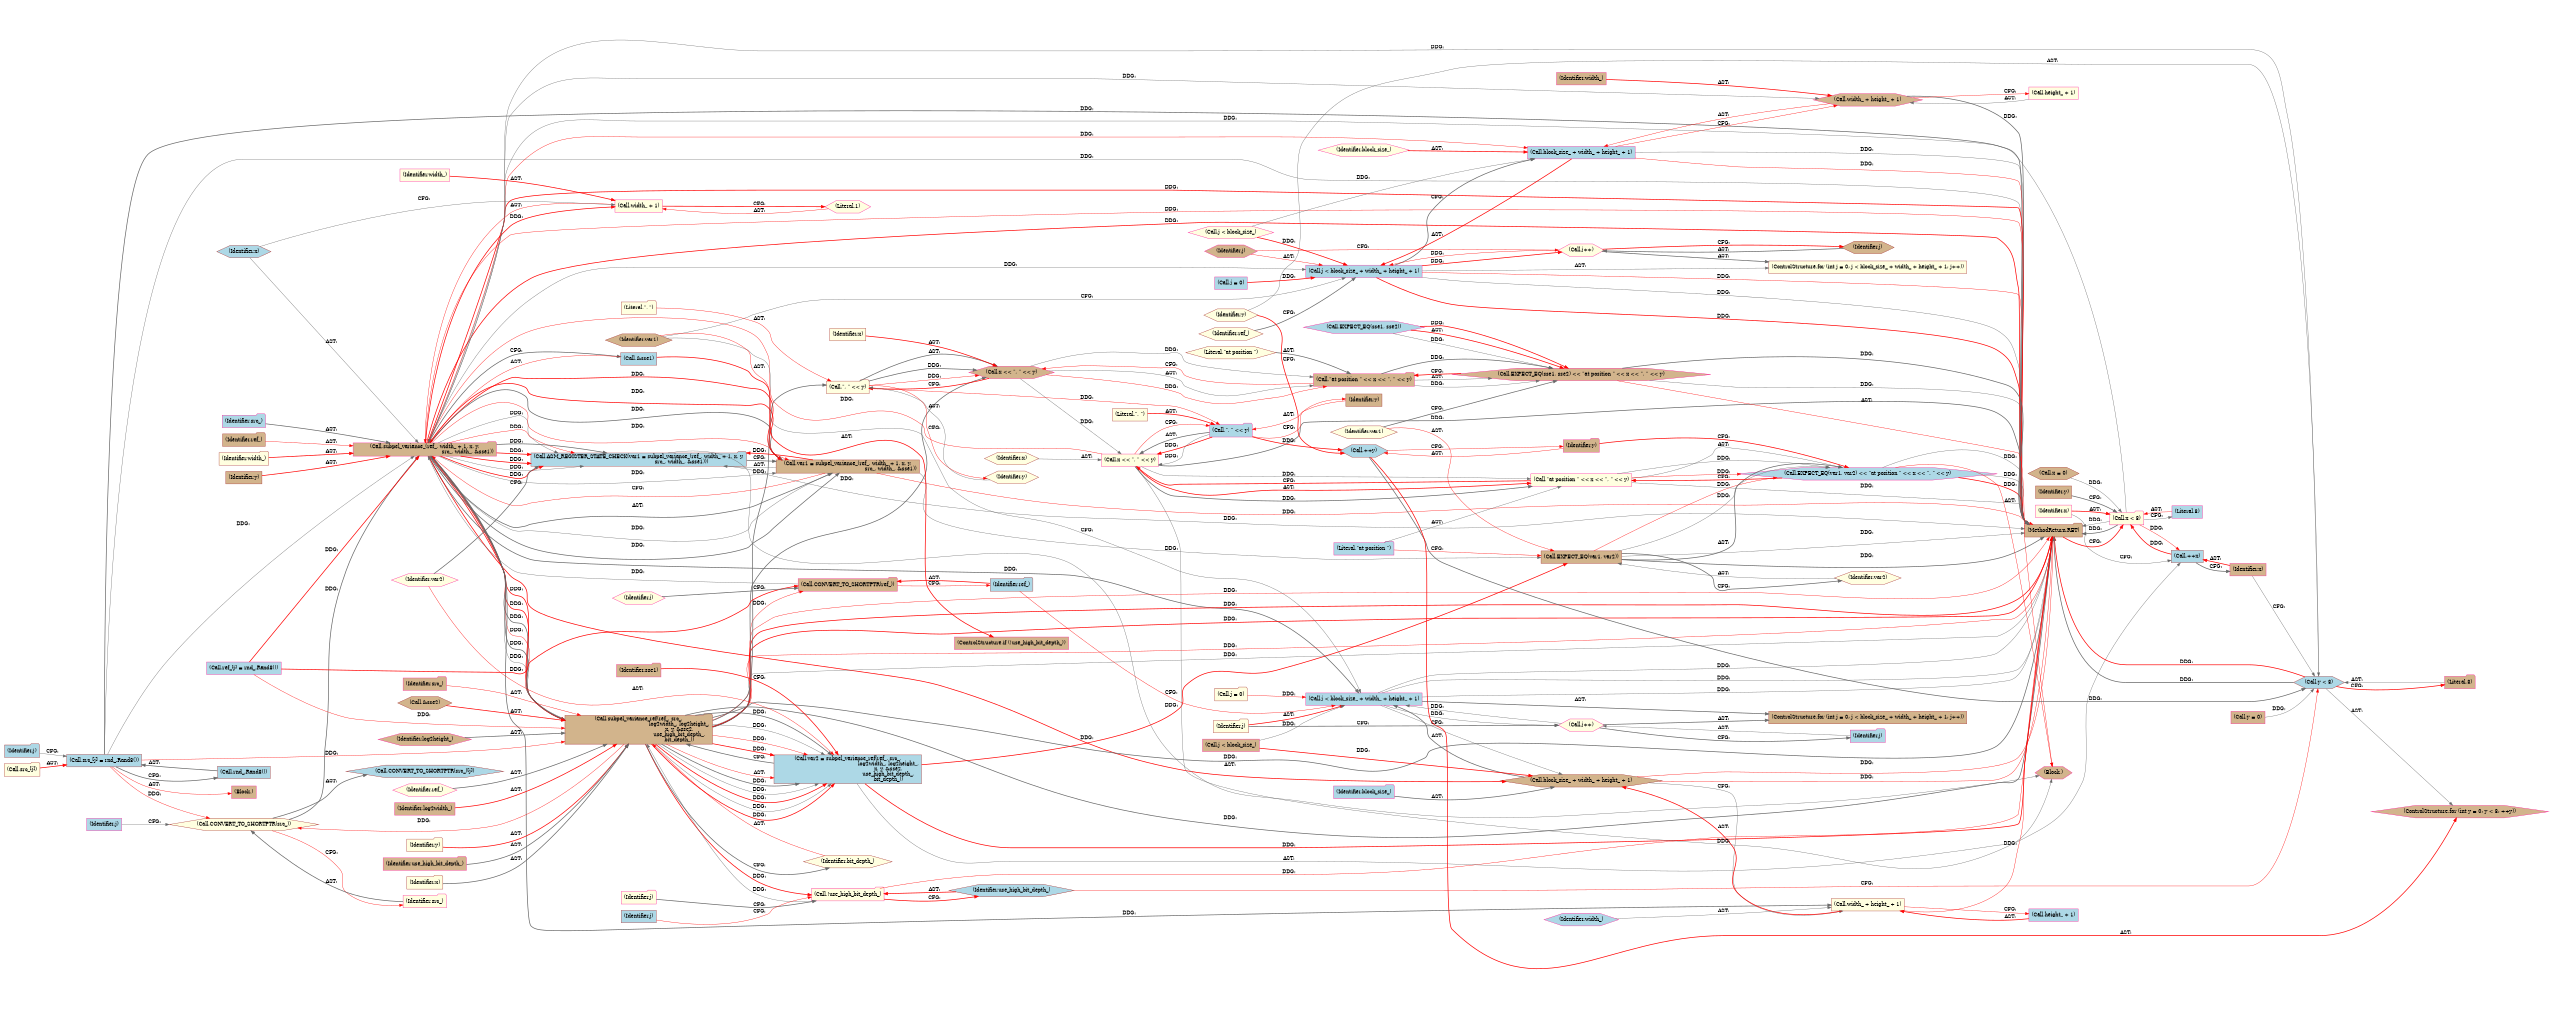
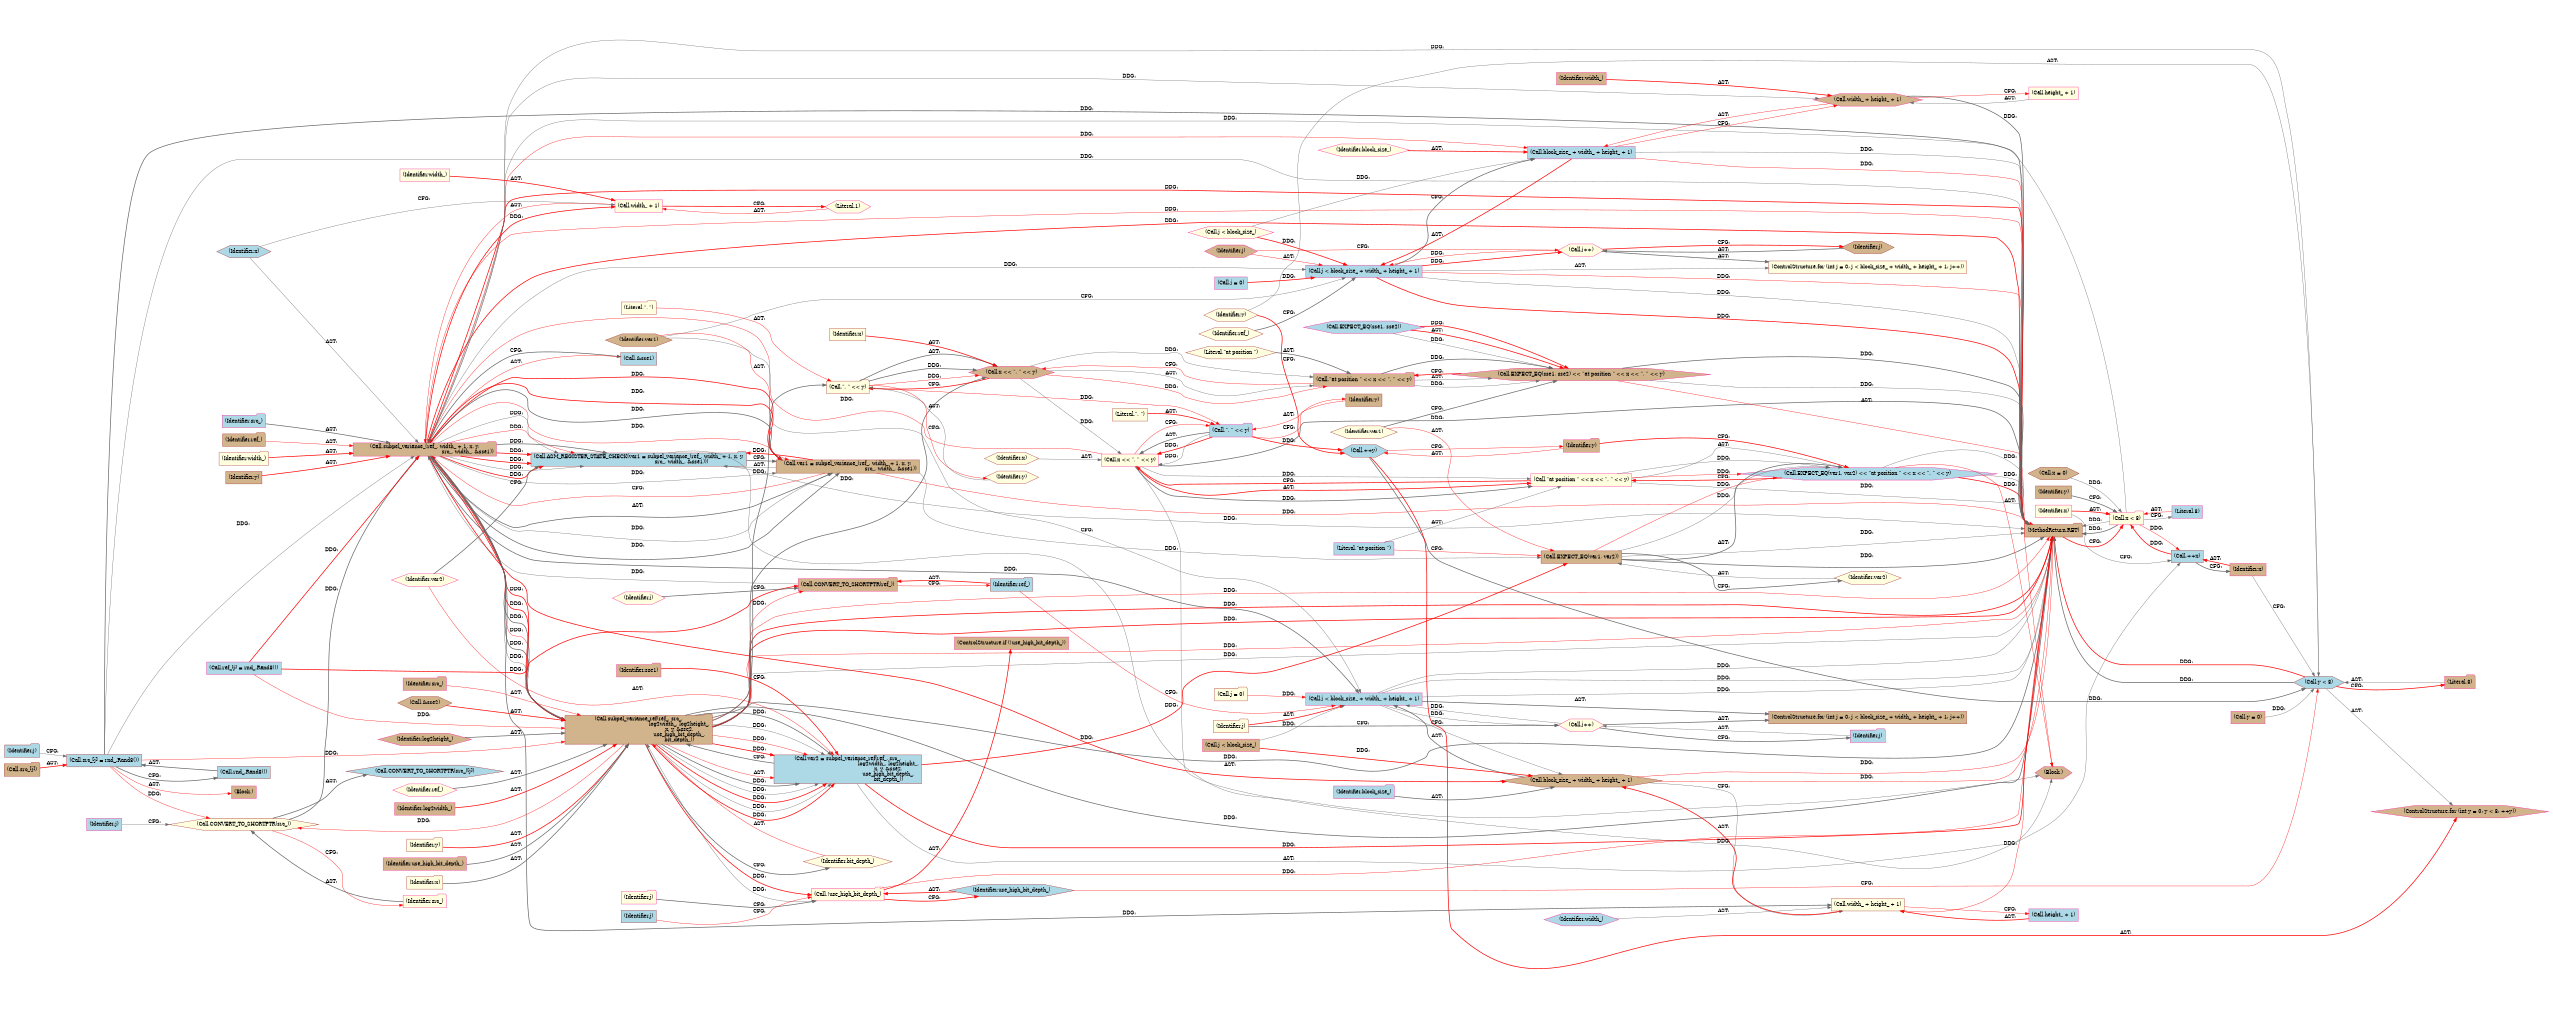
(867, 443) -> (976, 789)
(22, 770) -> (22, 770)
